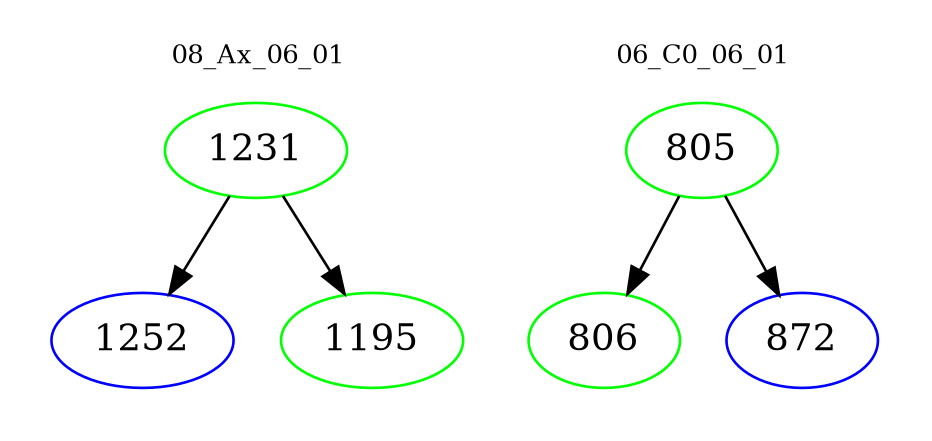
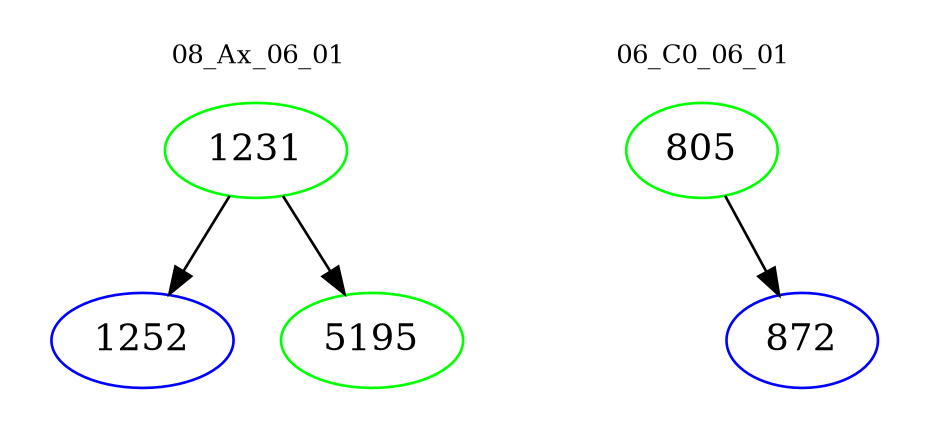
(372, 340) -> (372, 340)
(604, 340) -> none
